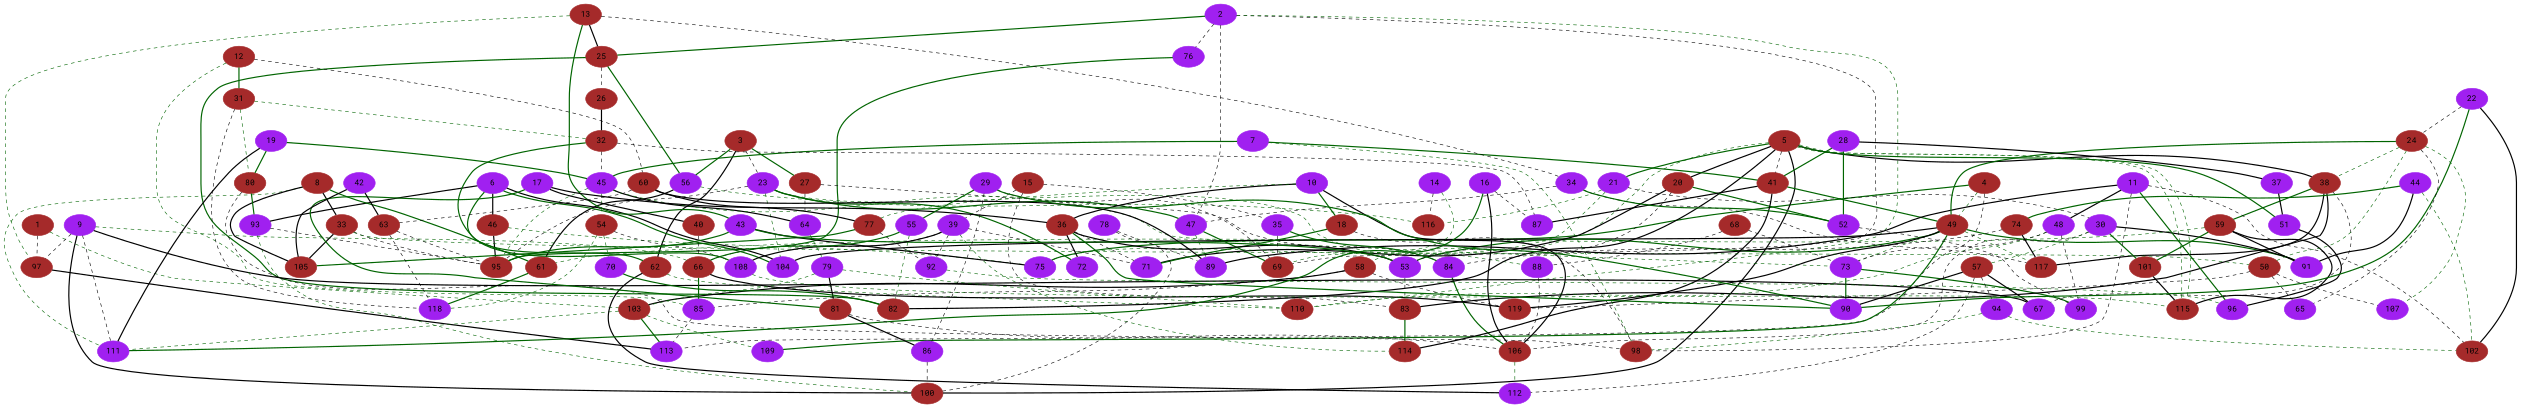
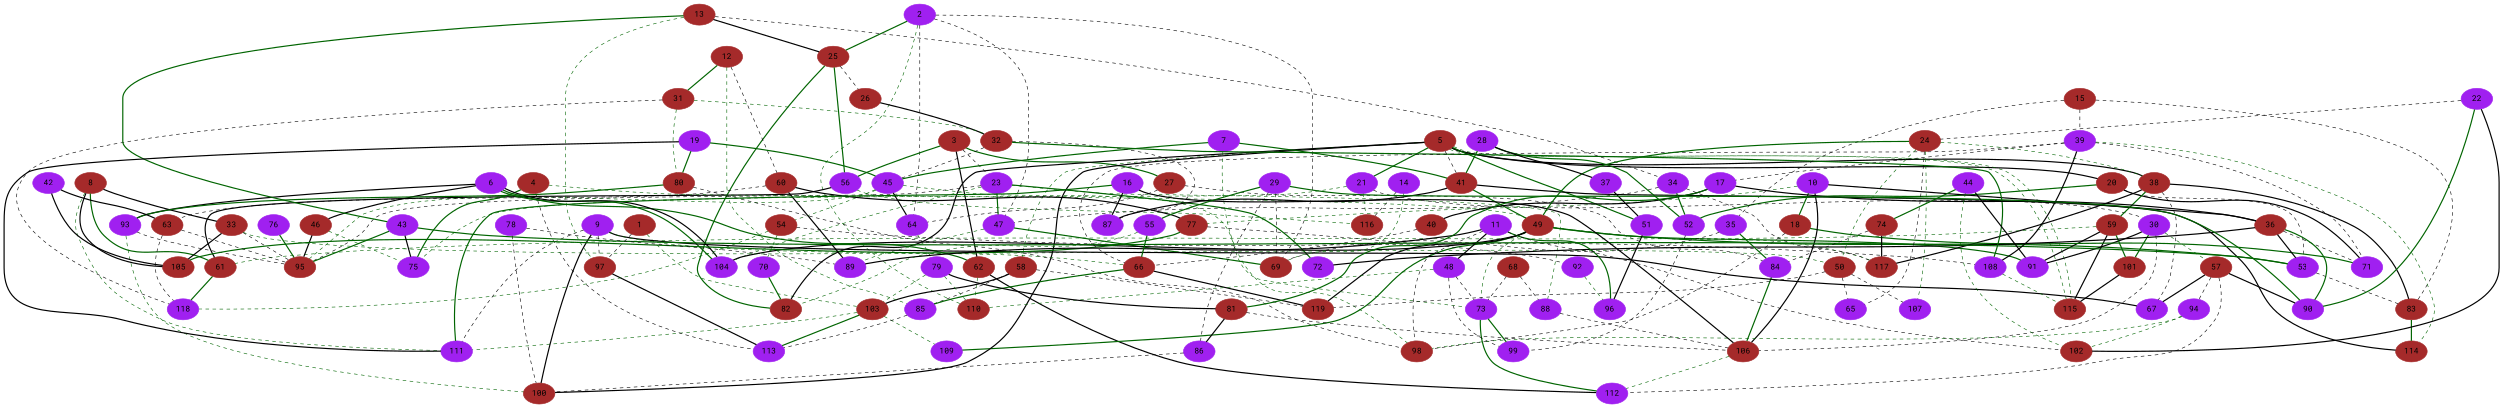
(1205, 36) -> (920, 125)
(1511, 204) -> (1116, 207)
(942, 246) -> (1941, 156)
(1846, 289) -> (1521, 376)
